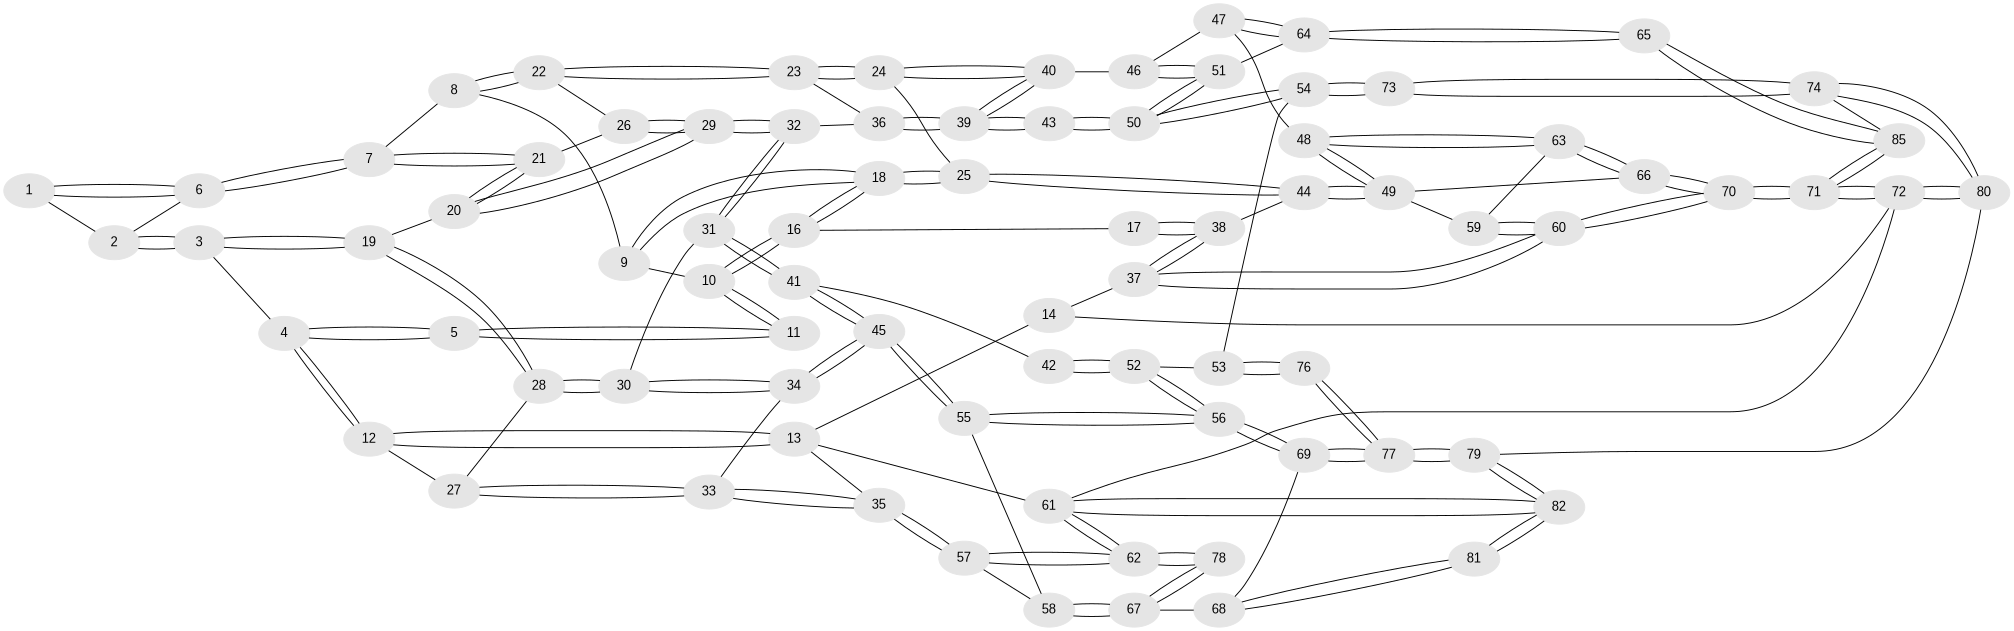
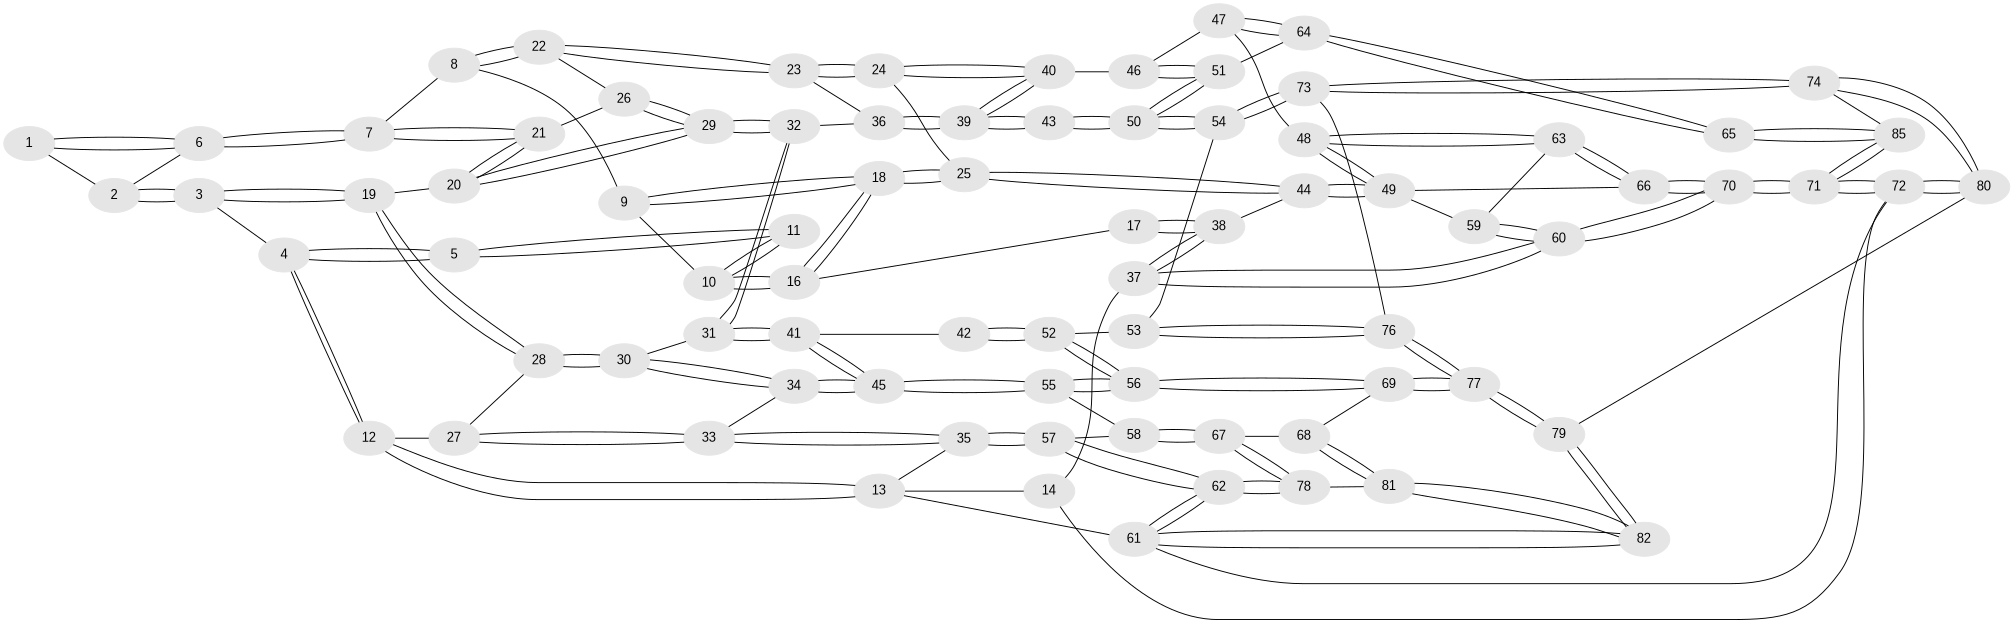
none -> (1360, 206)
none -> (1347, 487)
